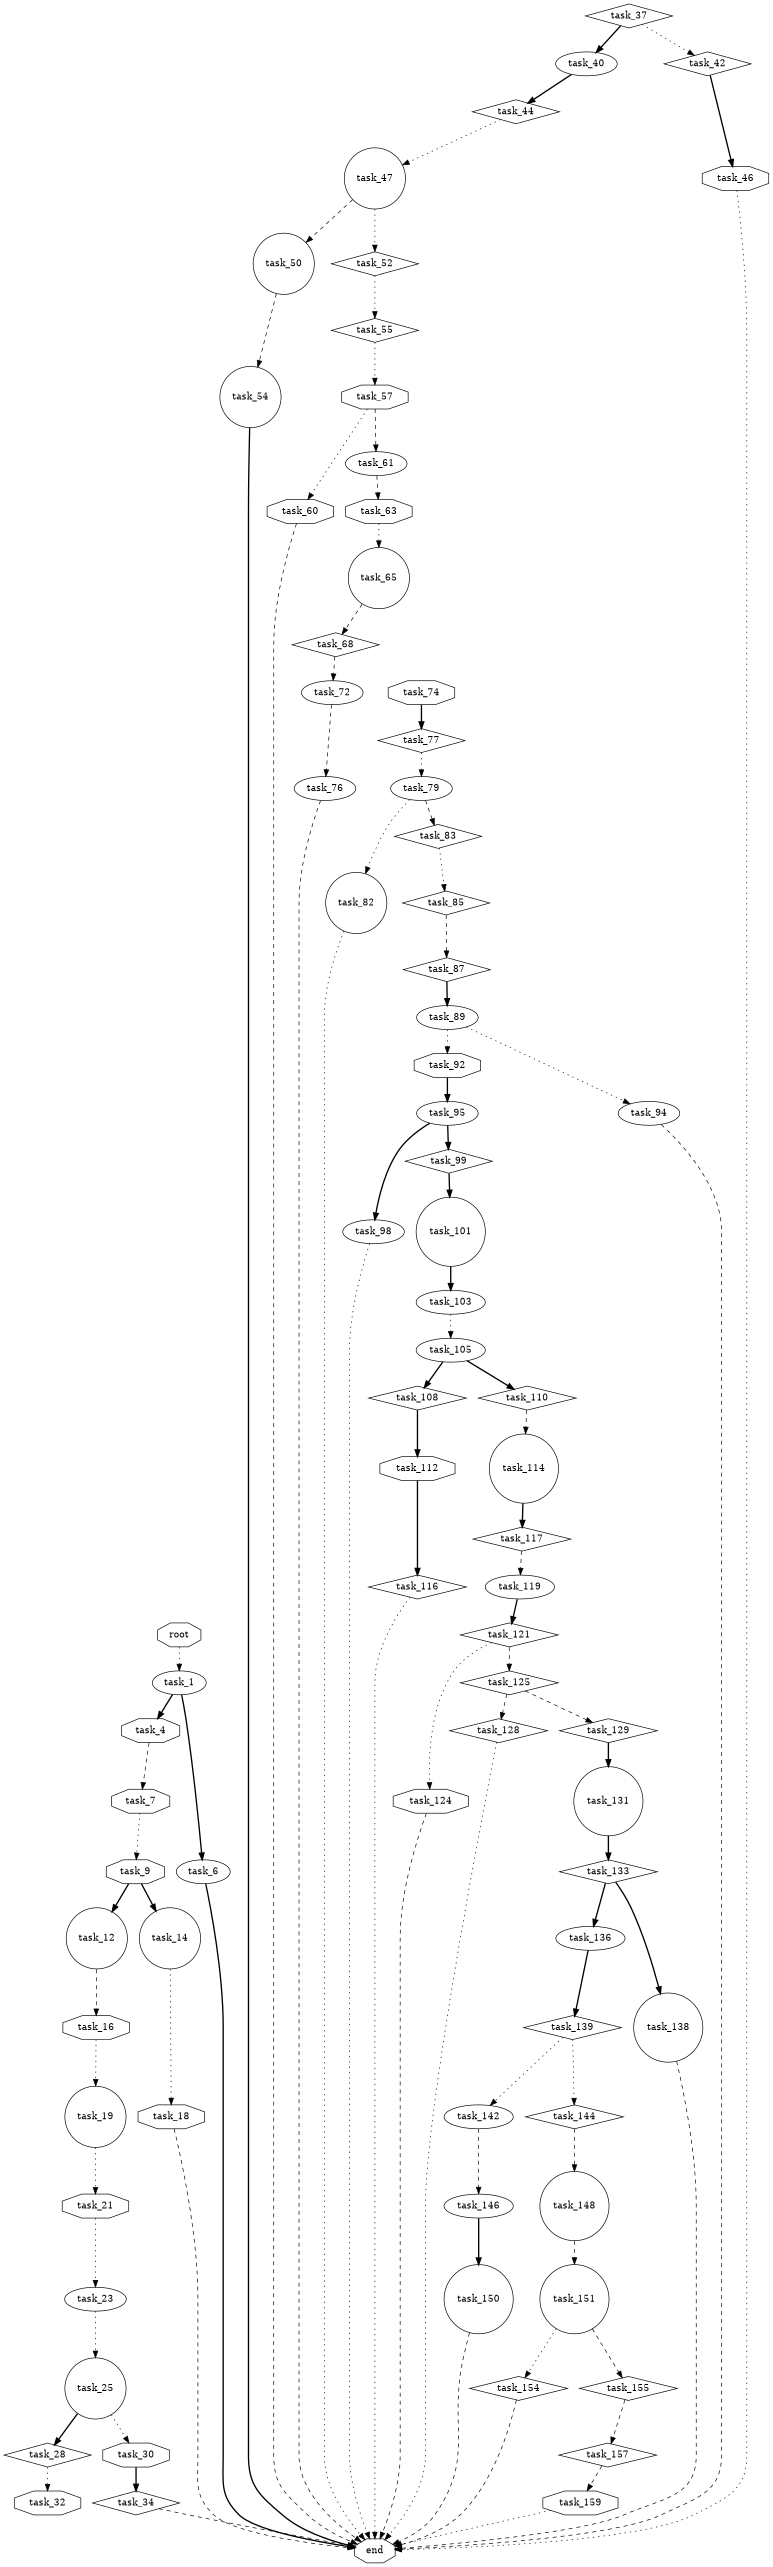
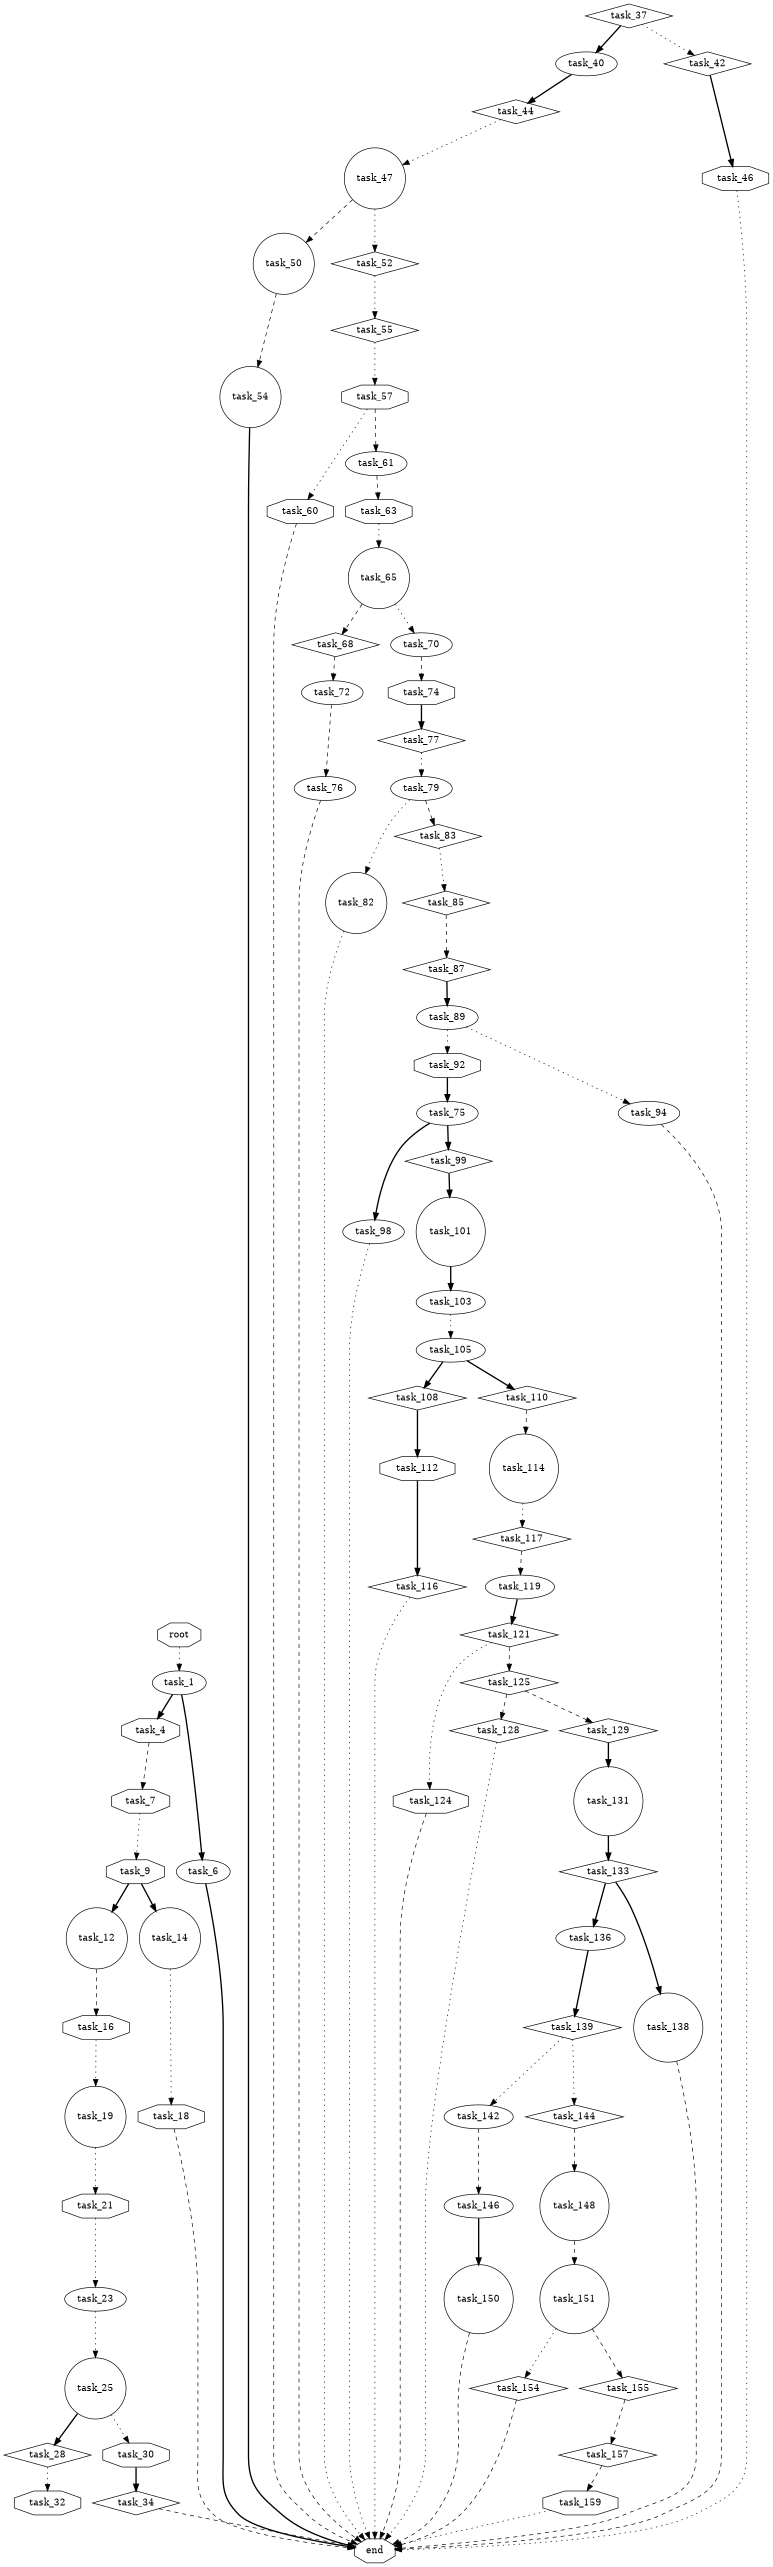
none -> (421, 645)
(447, 1113) -> (447, 1113)
(523, 1512) -> (523, 1512)
